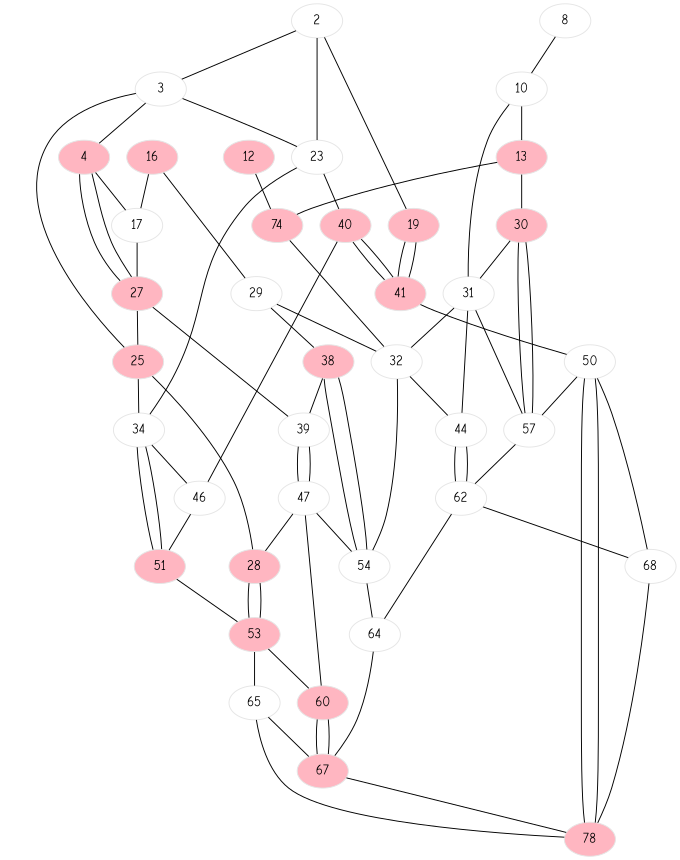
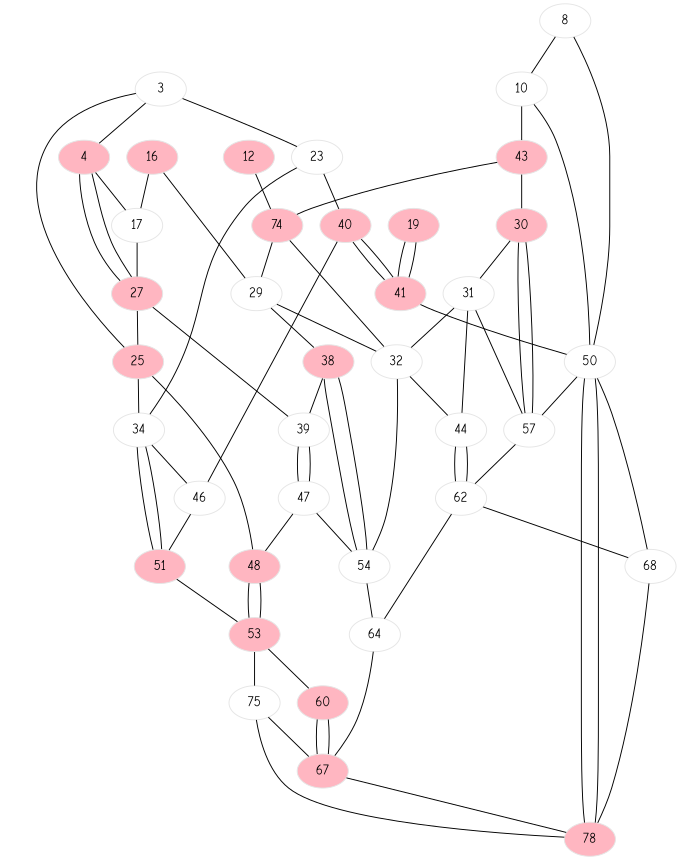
(317, 21) -> none
(522, 157) -> (522, 157)
(475, 187) -> (578, 220)
none -> (610, 188)
none -> (267, 260)
(255, 566) -> (255, 566)
(313, 601) -> none
(255, 703) -> (255, 703)
